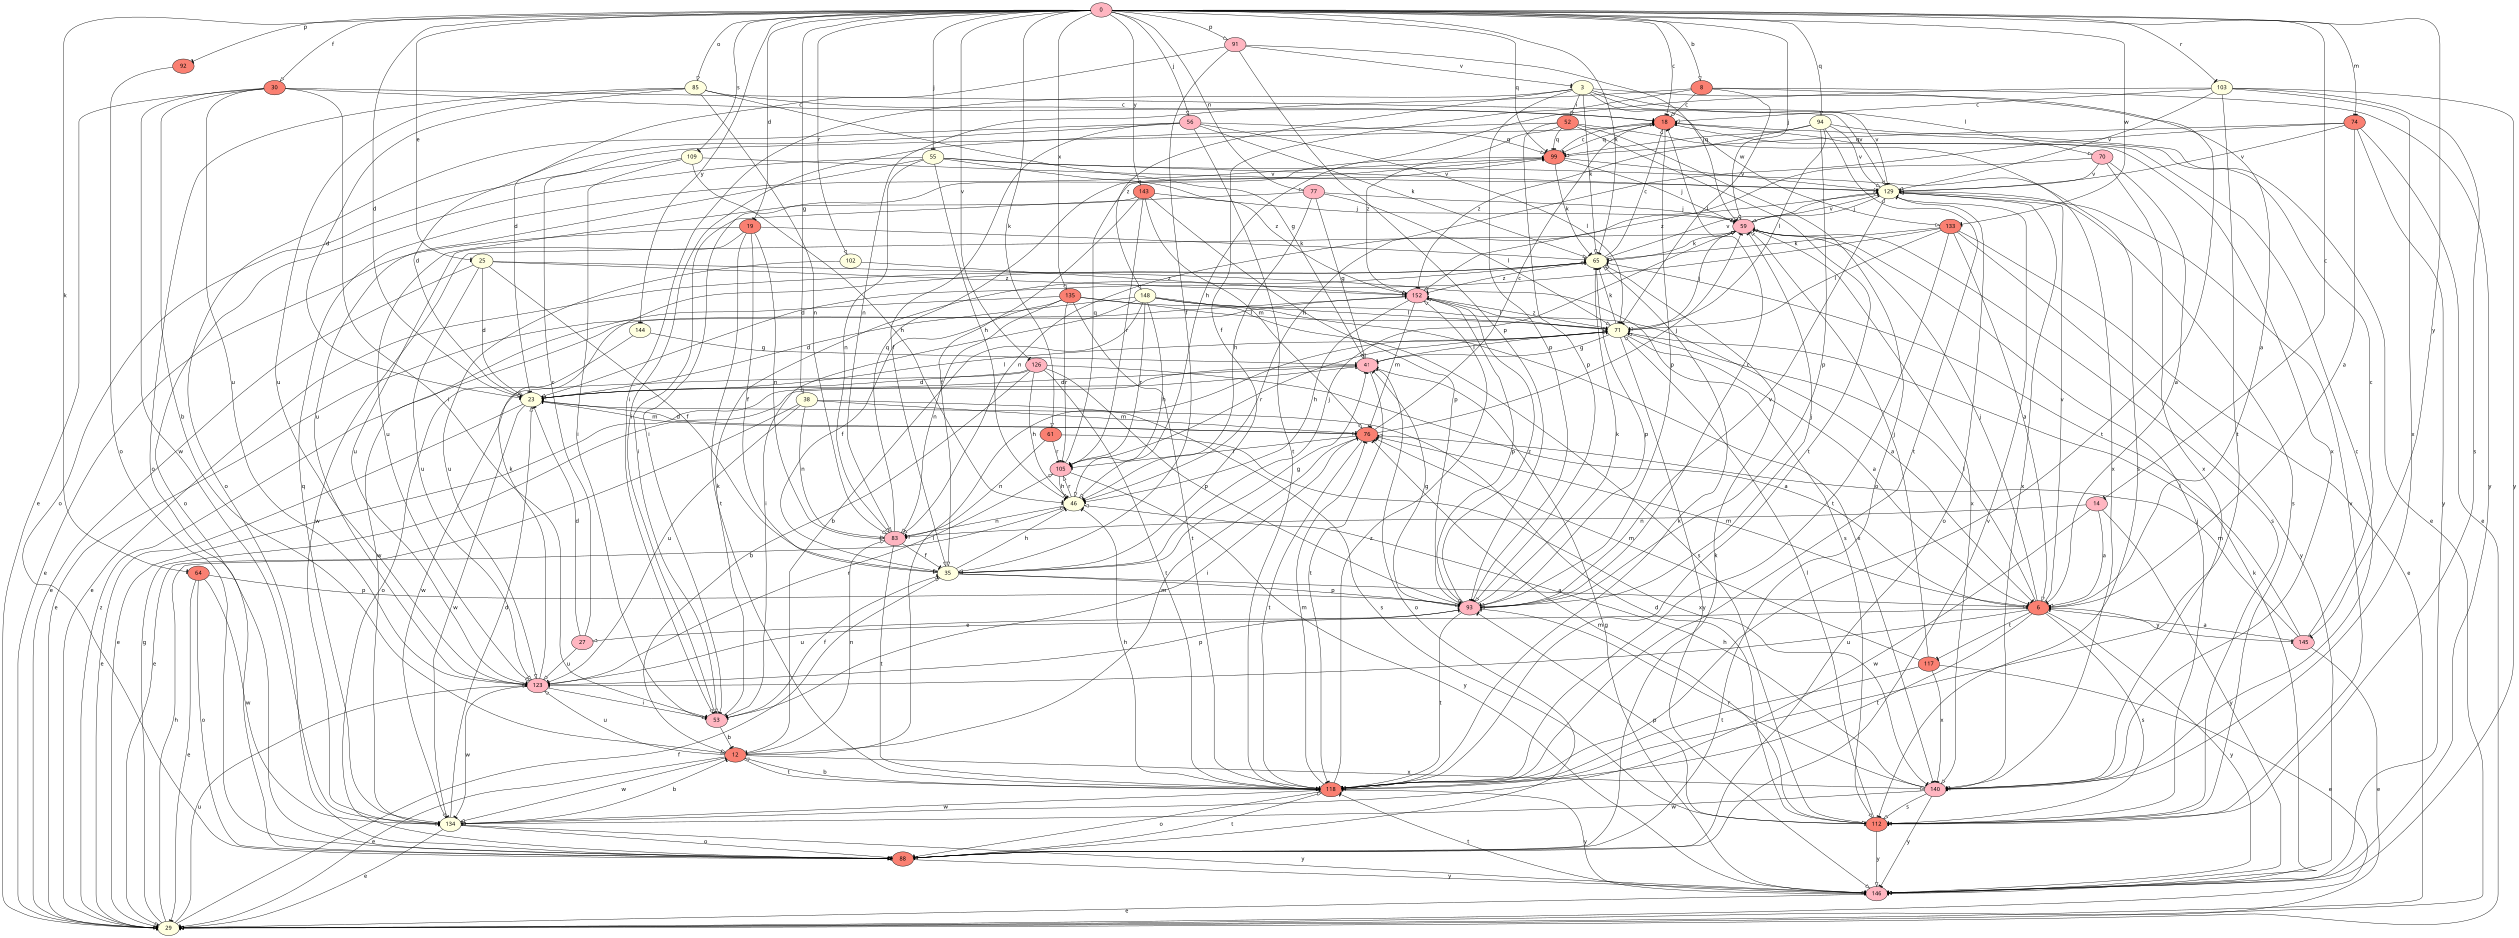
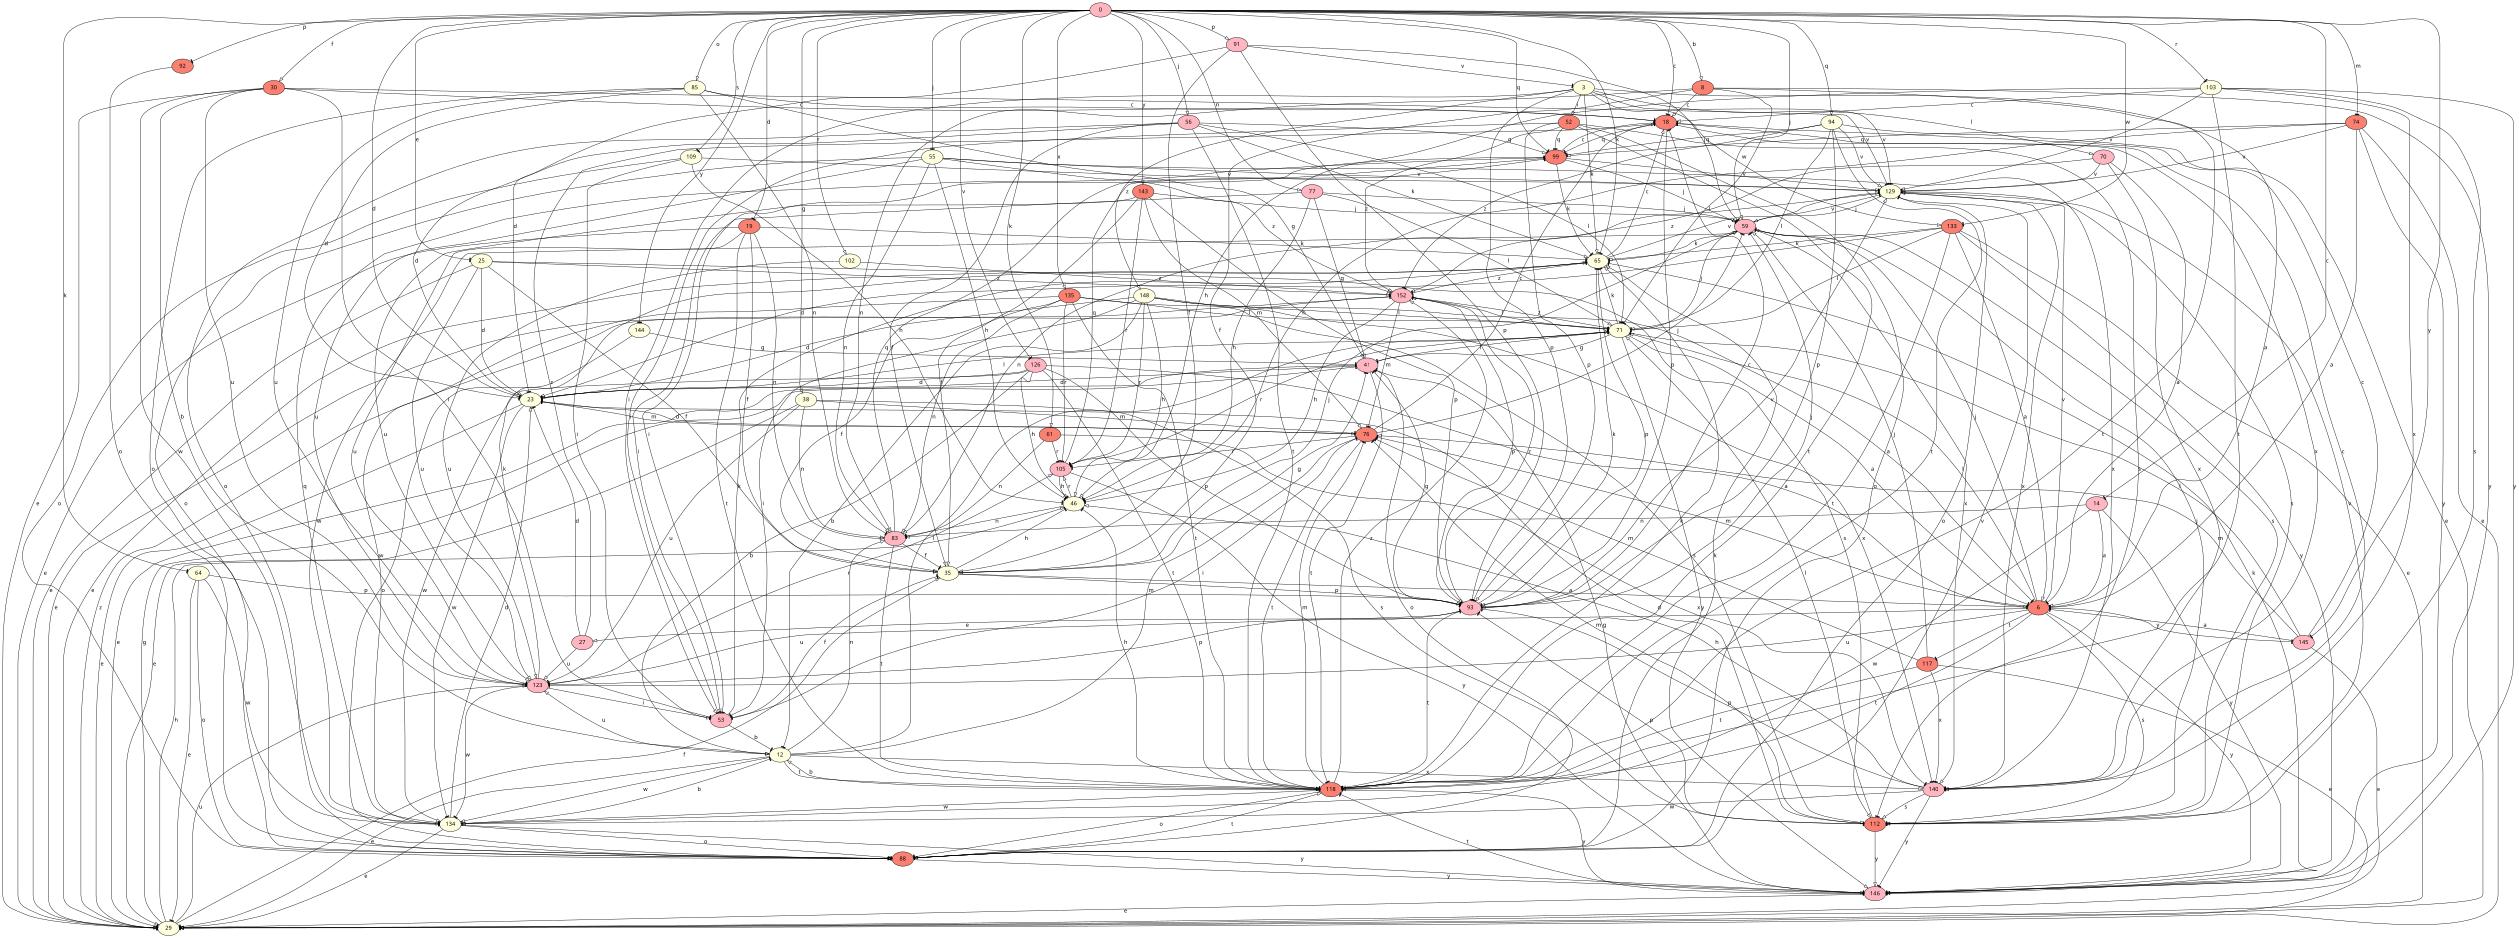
(1142, 101) -> (1105, 100)
(814, 294) -> (813, 295)
(199, 573) -> (199, 573)
(1729, 703) -> (1730, 703)
(735, 755) -> (780, 755)
